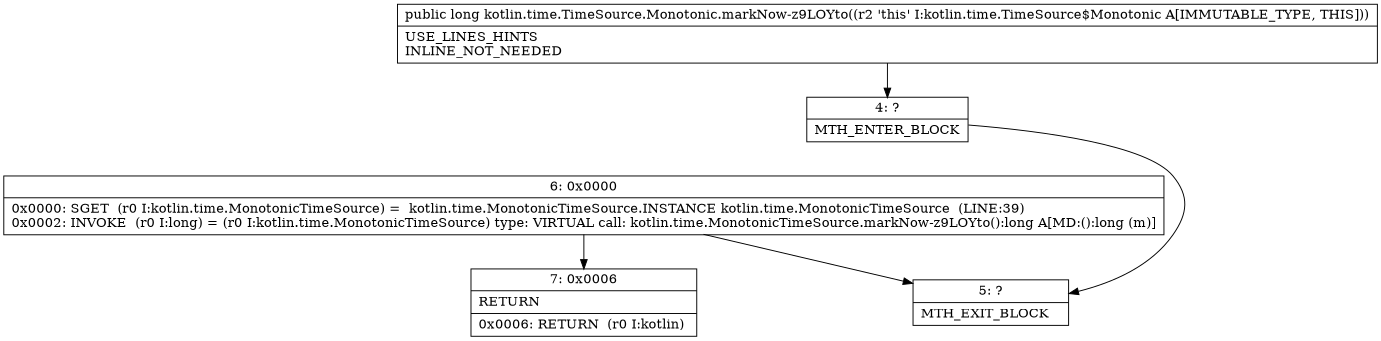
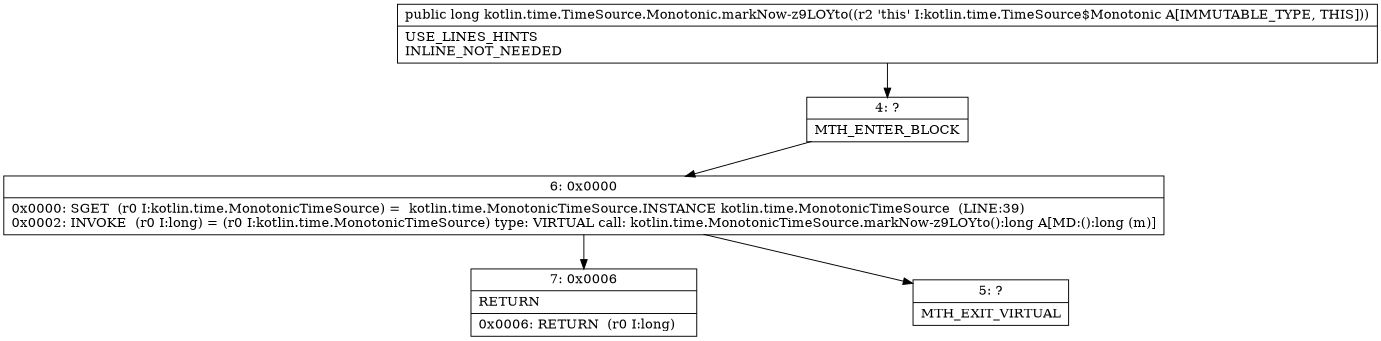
(1159, 164) -> (753, 158)
(985, 314) -> (991, 314)
(584, 324) -> (579, 324)
